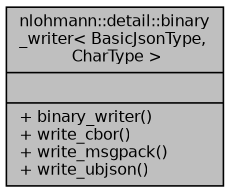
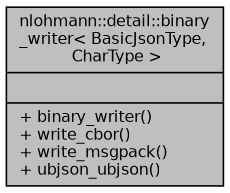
(85, 170) -> (90, 170)
